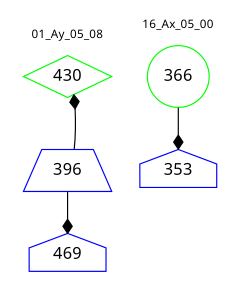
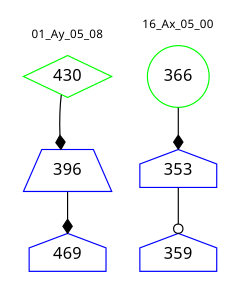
(75, 129) -> (60, 115)
none -> (178, 254)
